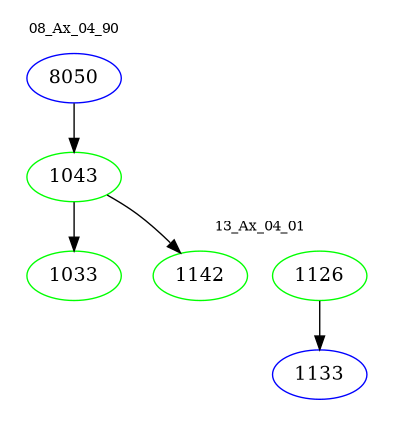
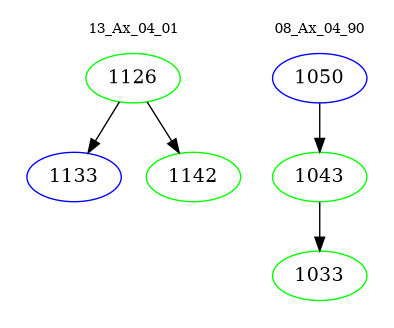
(74, 78) -> (320, 78)
(151, 225) -> (159, 121)
